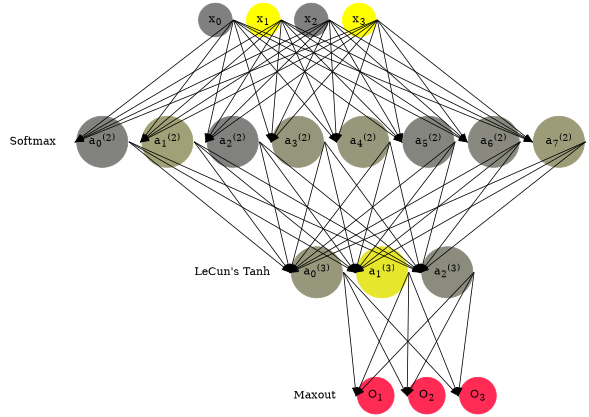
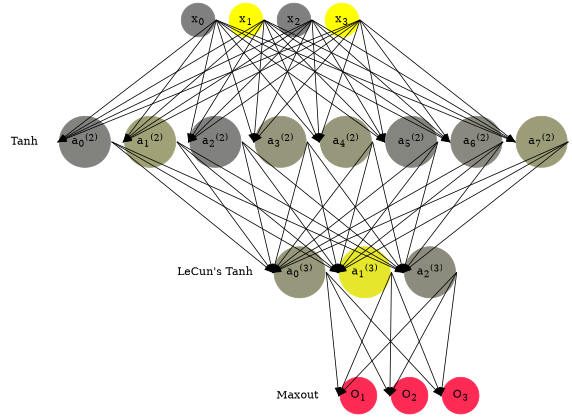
(33, 142) -> (24, 142)
